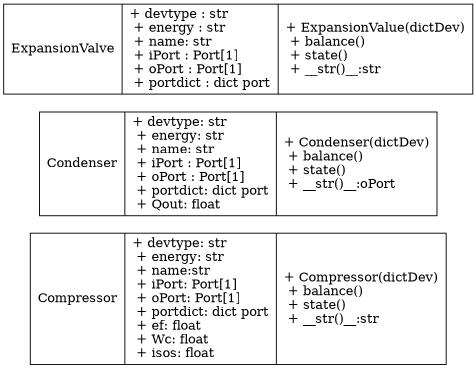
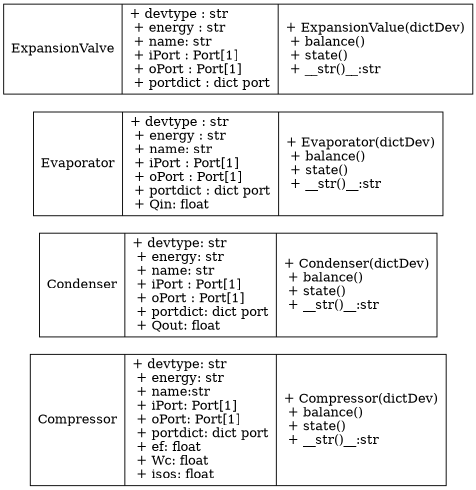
none -> (238, 164)
(340, 184) -> (331, 305)
